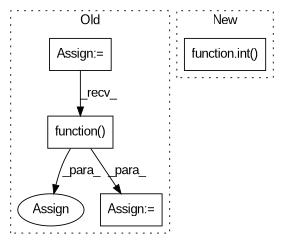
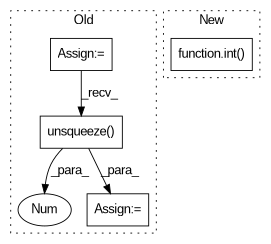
(80, 132) -> (81, 132)
(51, 210) -> (45, 210)
